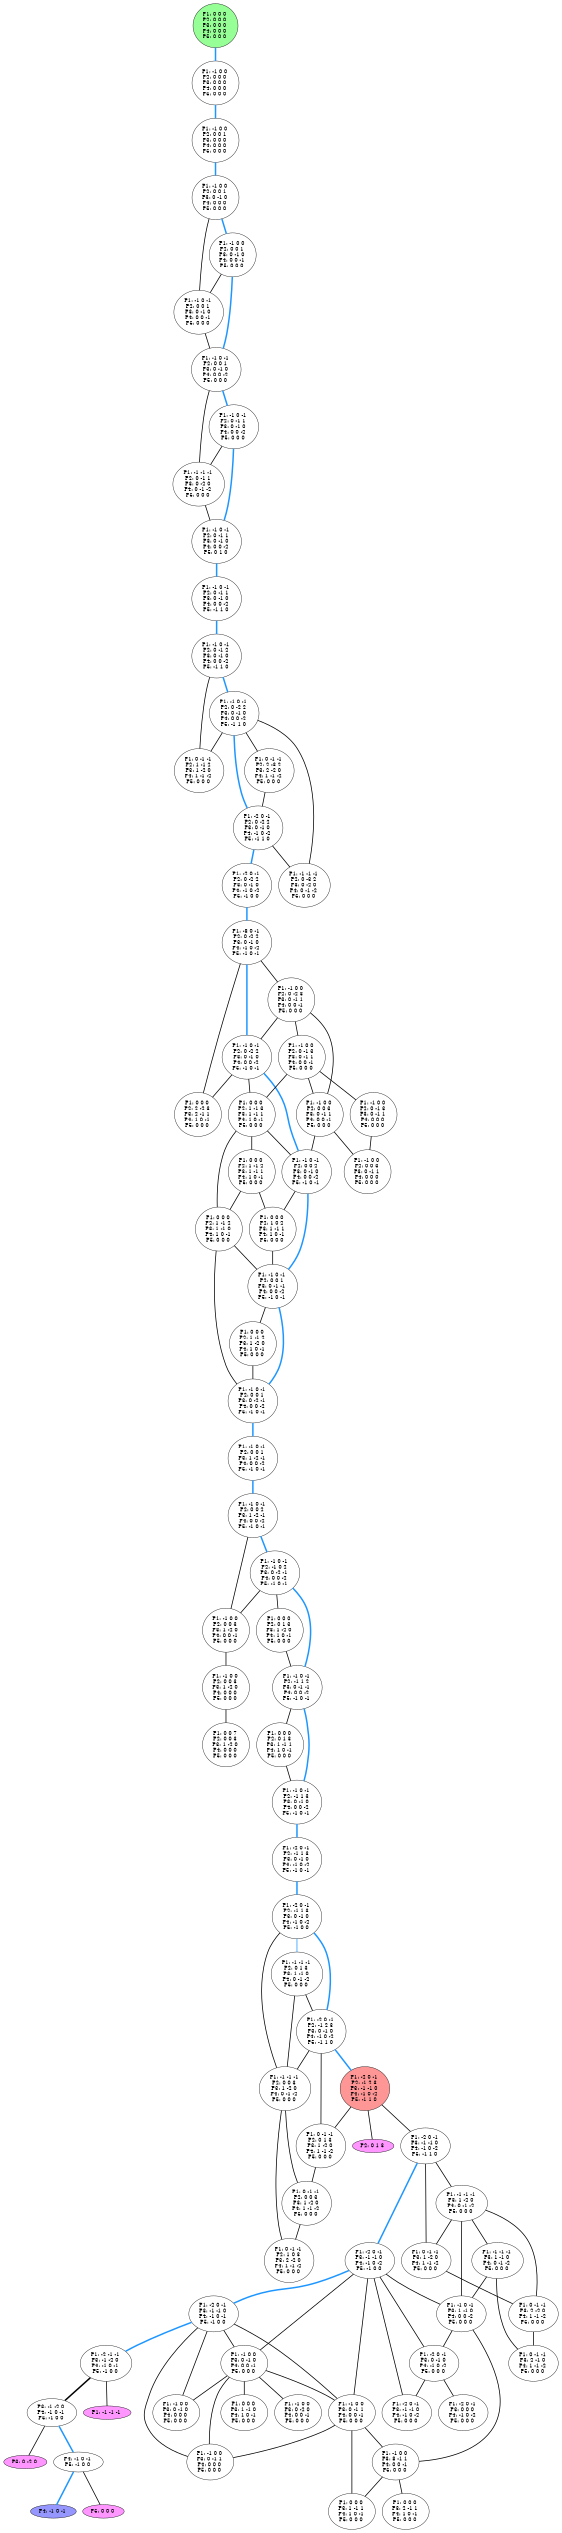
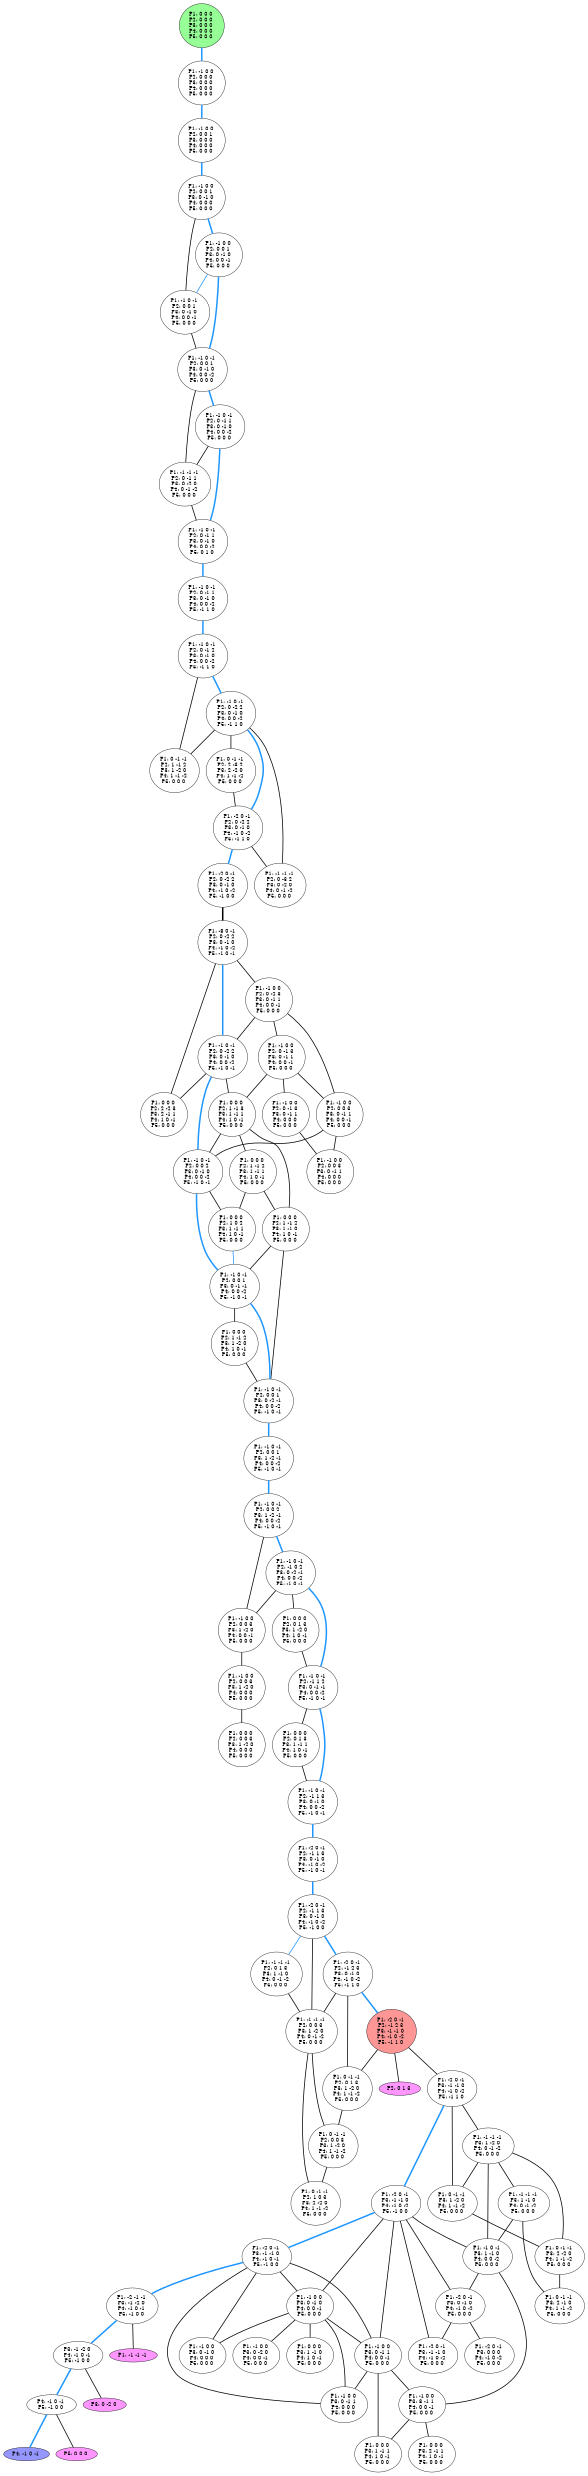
(216, 283) -> (202, 283)
(247, 914) -> (223, 914)
(273, 1258) -> (233, 1258)
(226, 1745) -> (242, 1745)
(309, 2003) -> none
(78, 2389) -> (104, 2332)
